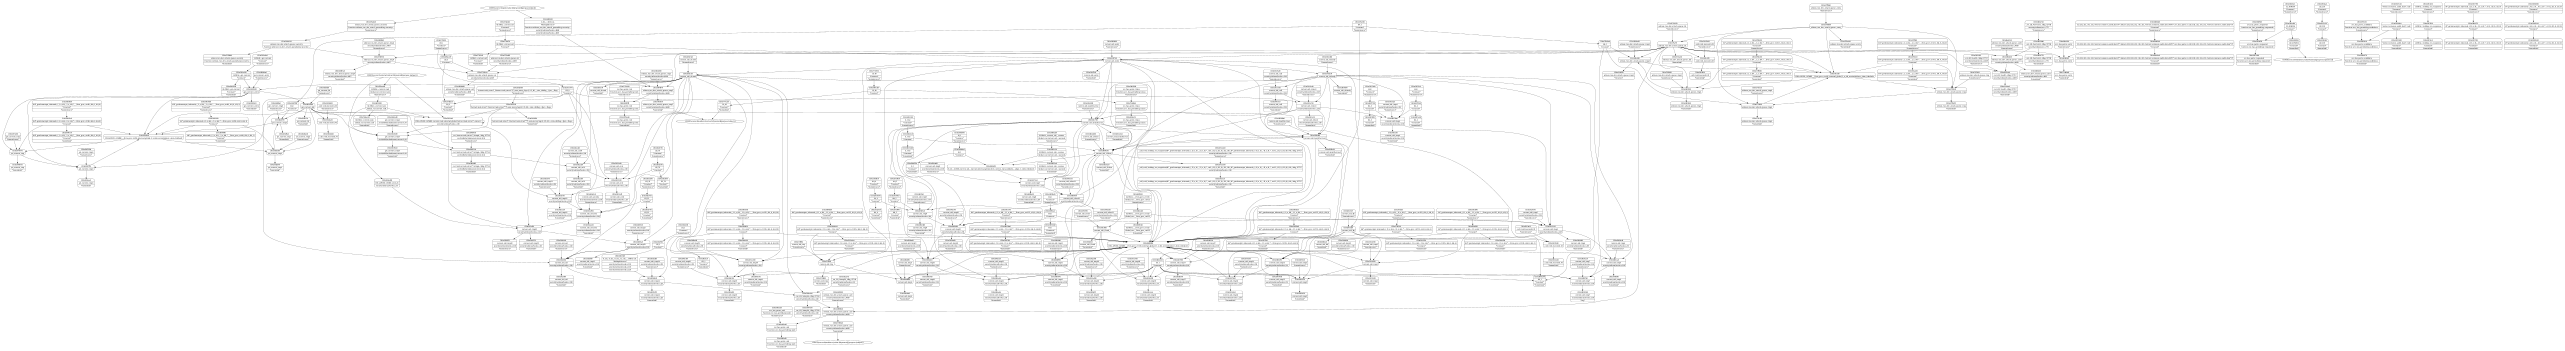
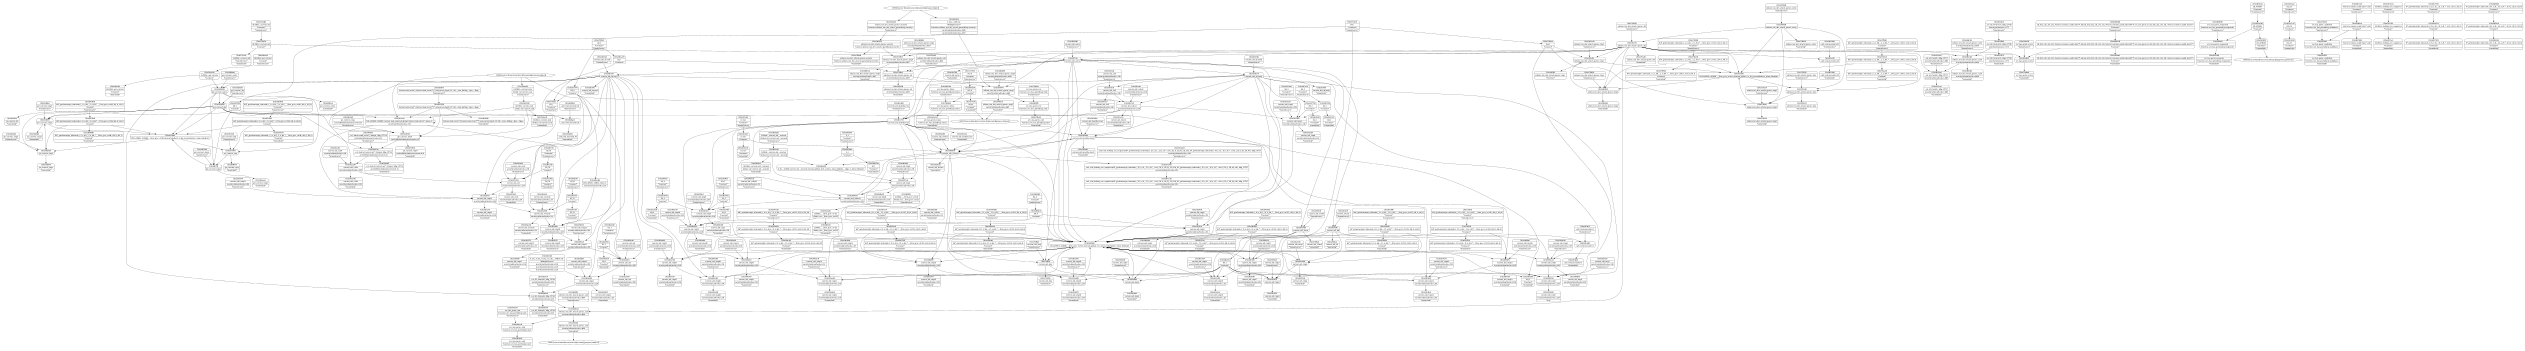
(478, 61) -> (241, 61)
(1050, 229) -> none
